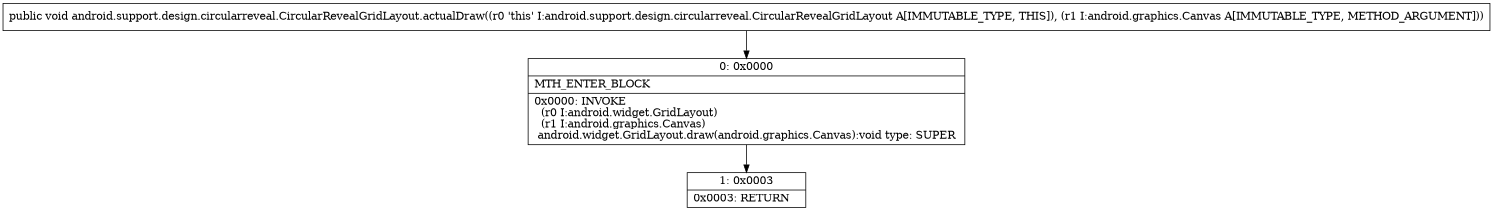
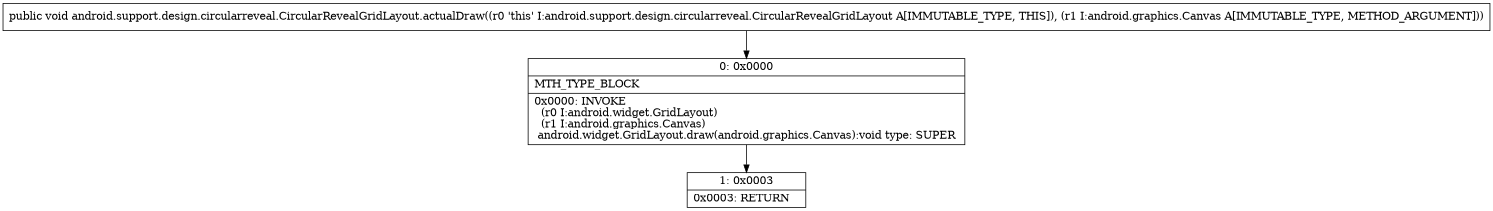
(592, 84) -> (587, 84)
